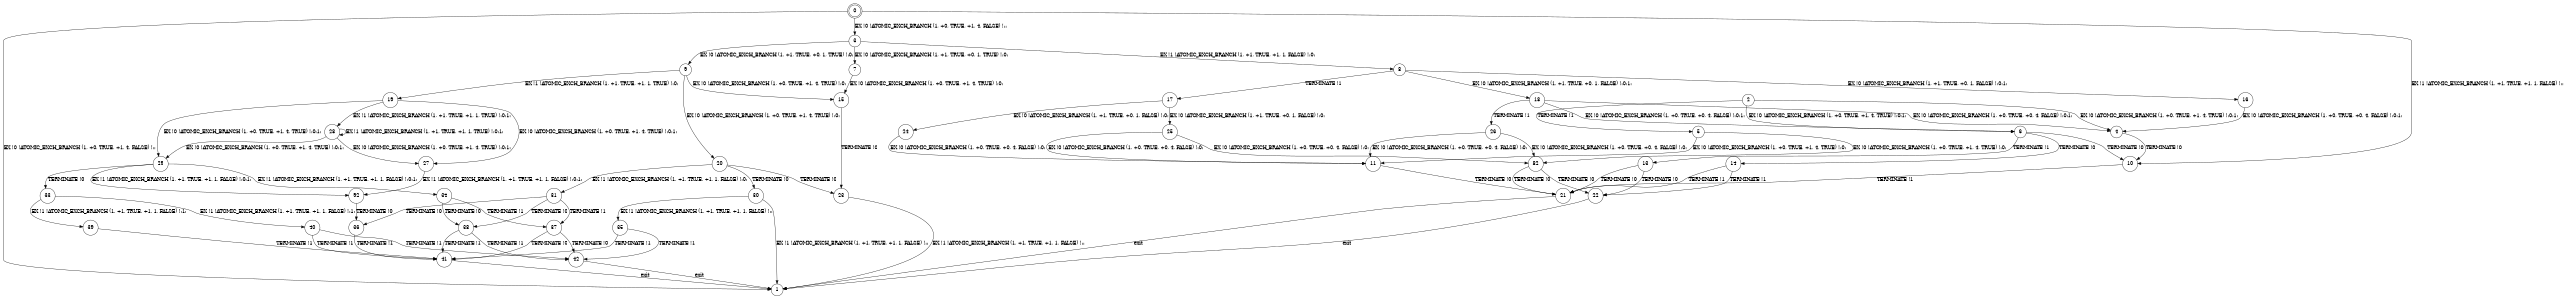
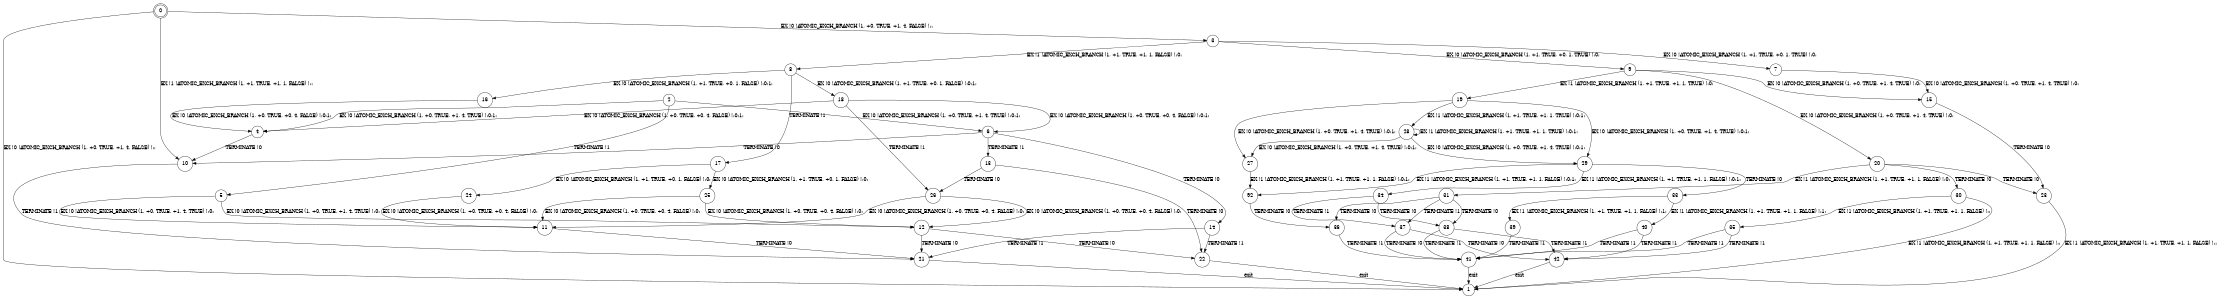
(1536, 164) -> (922, 228)
(1604, 176) -> (962, 179)
